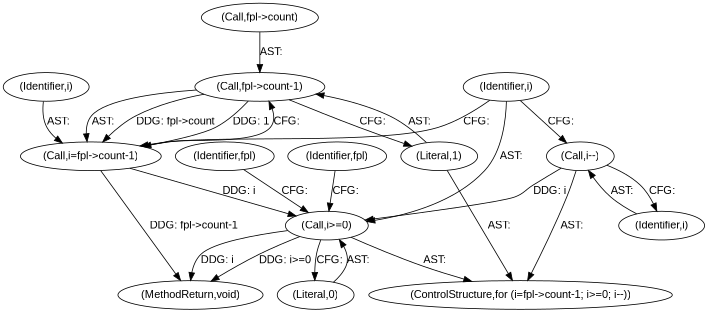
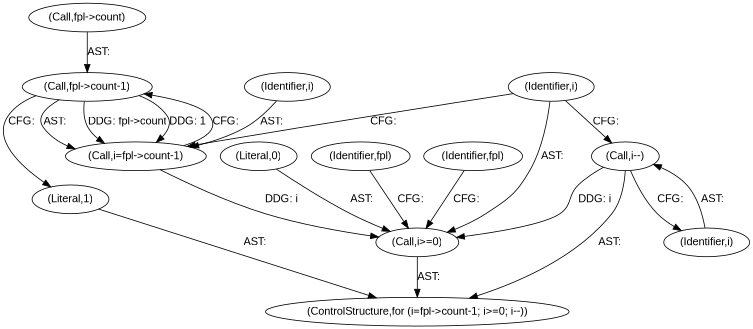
(379, 111) -> none
(316, 256) -> none
(190, 295) -> none
